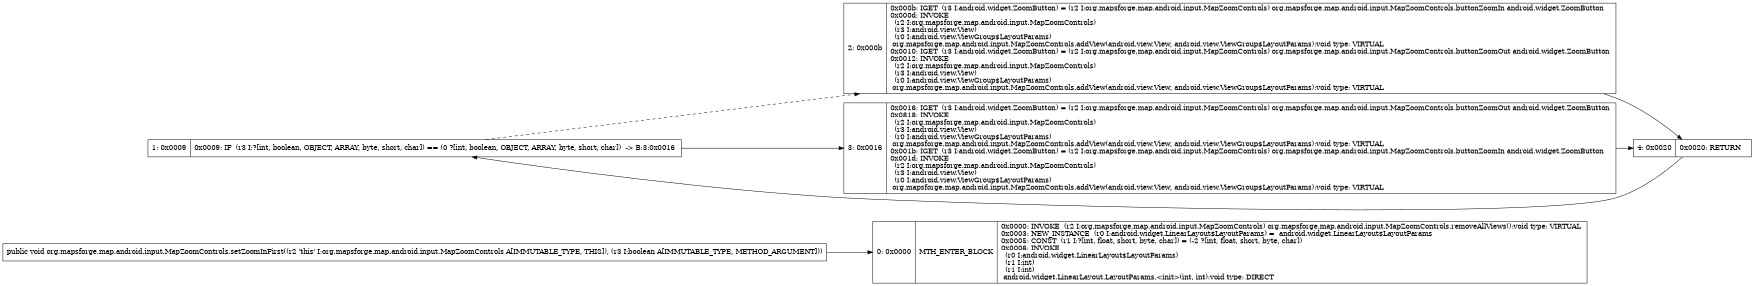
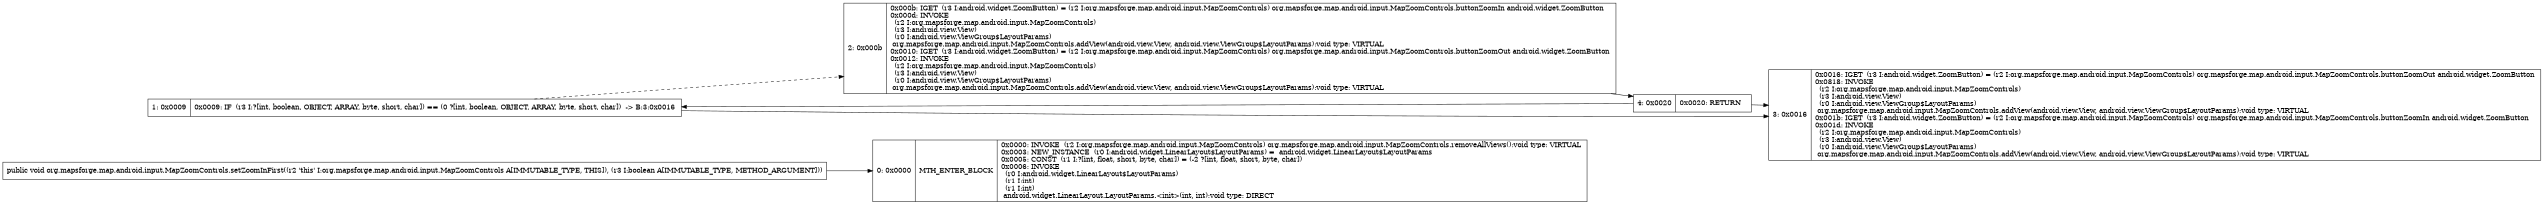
(1622, 148) -> (1758, 105)
